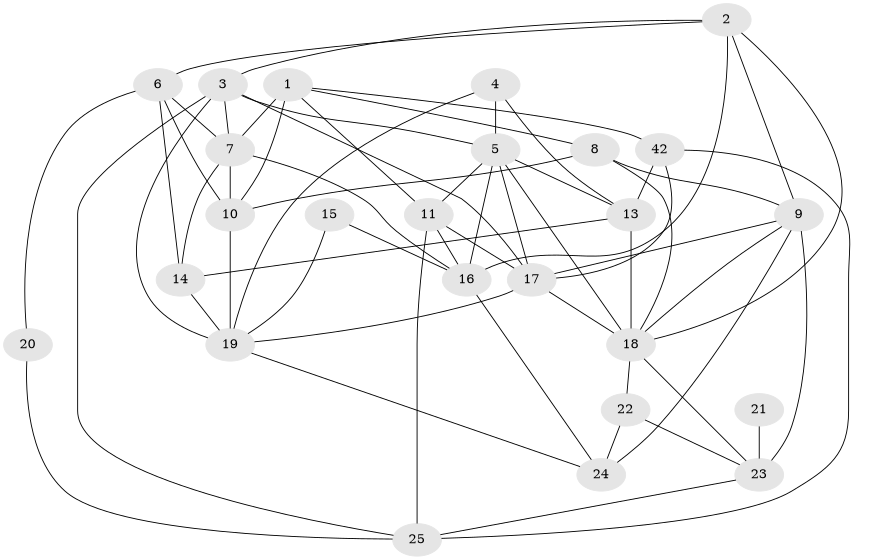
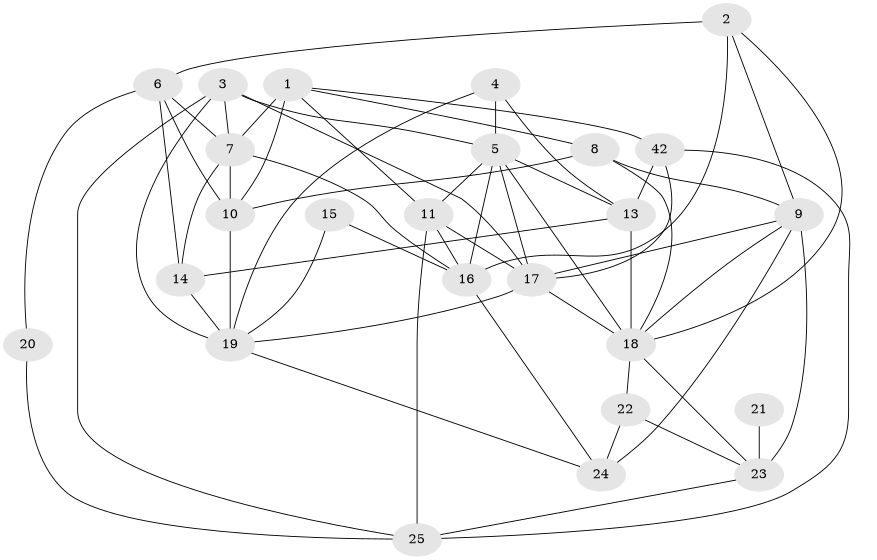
(470, 31) -> none
